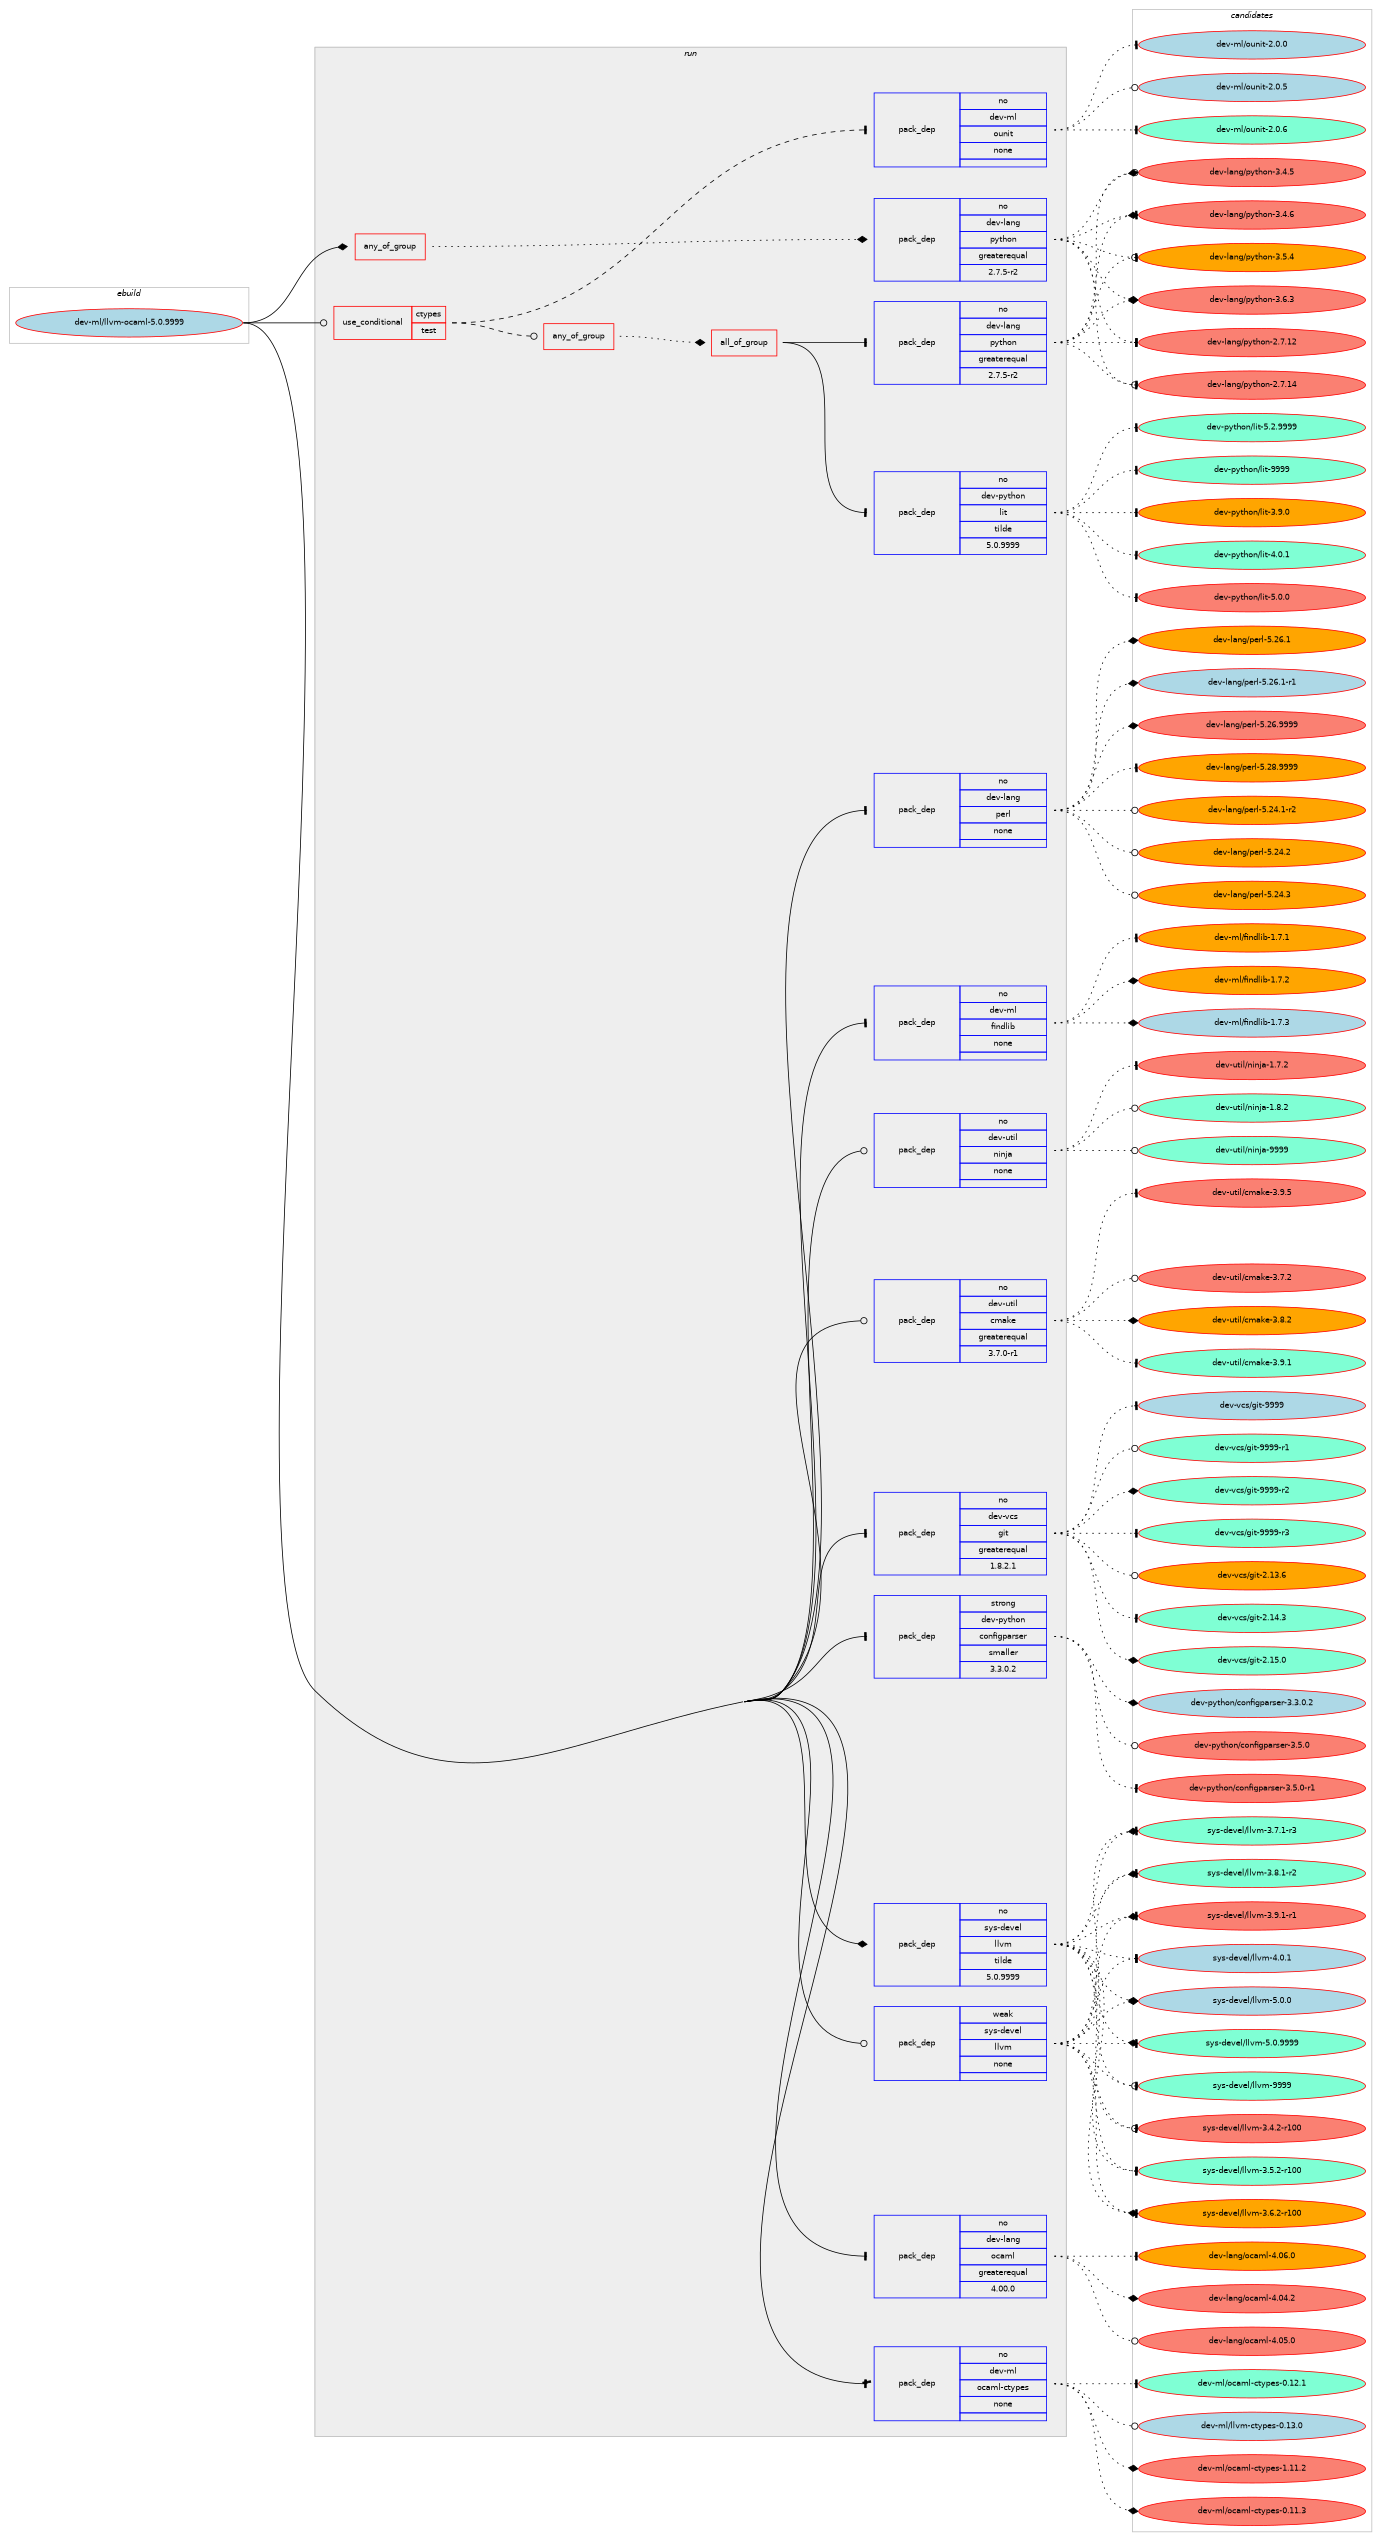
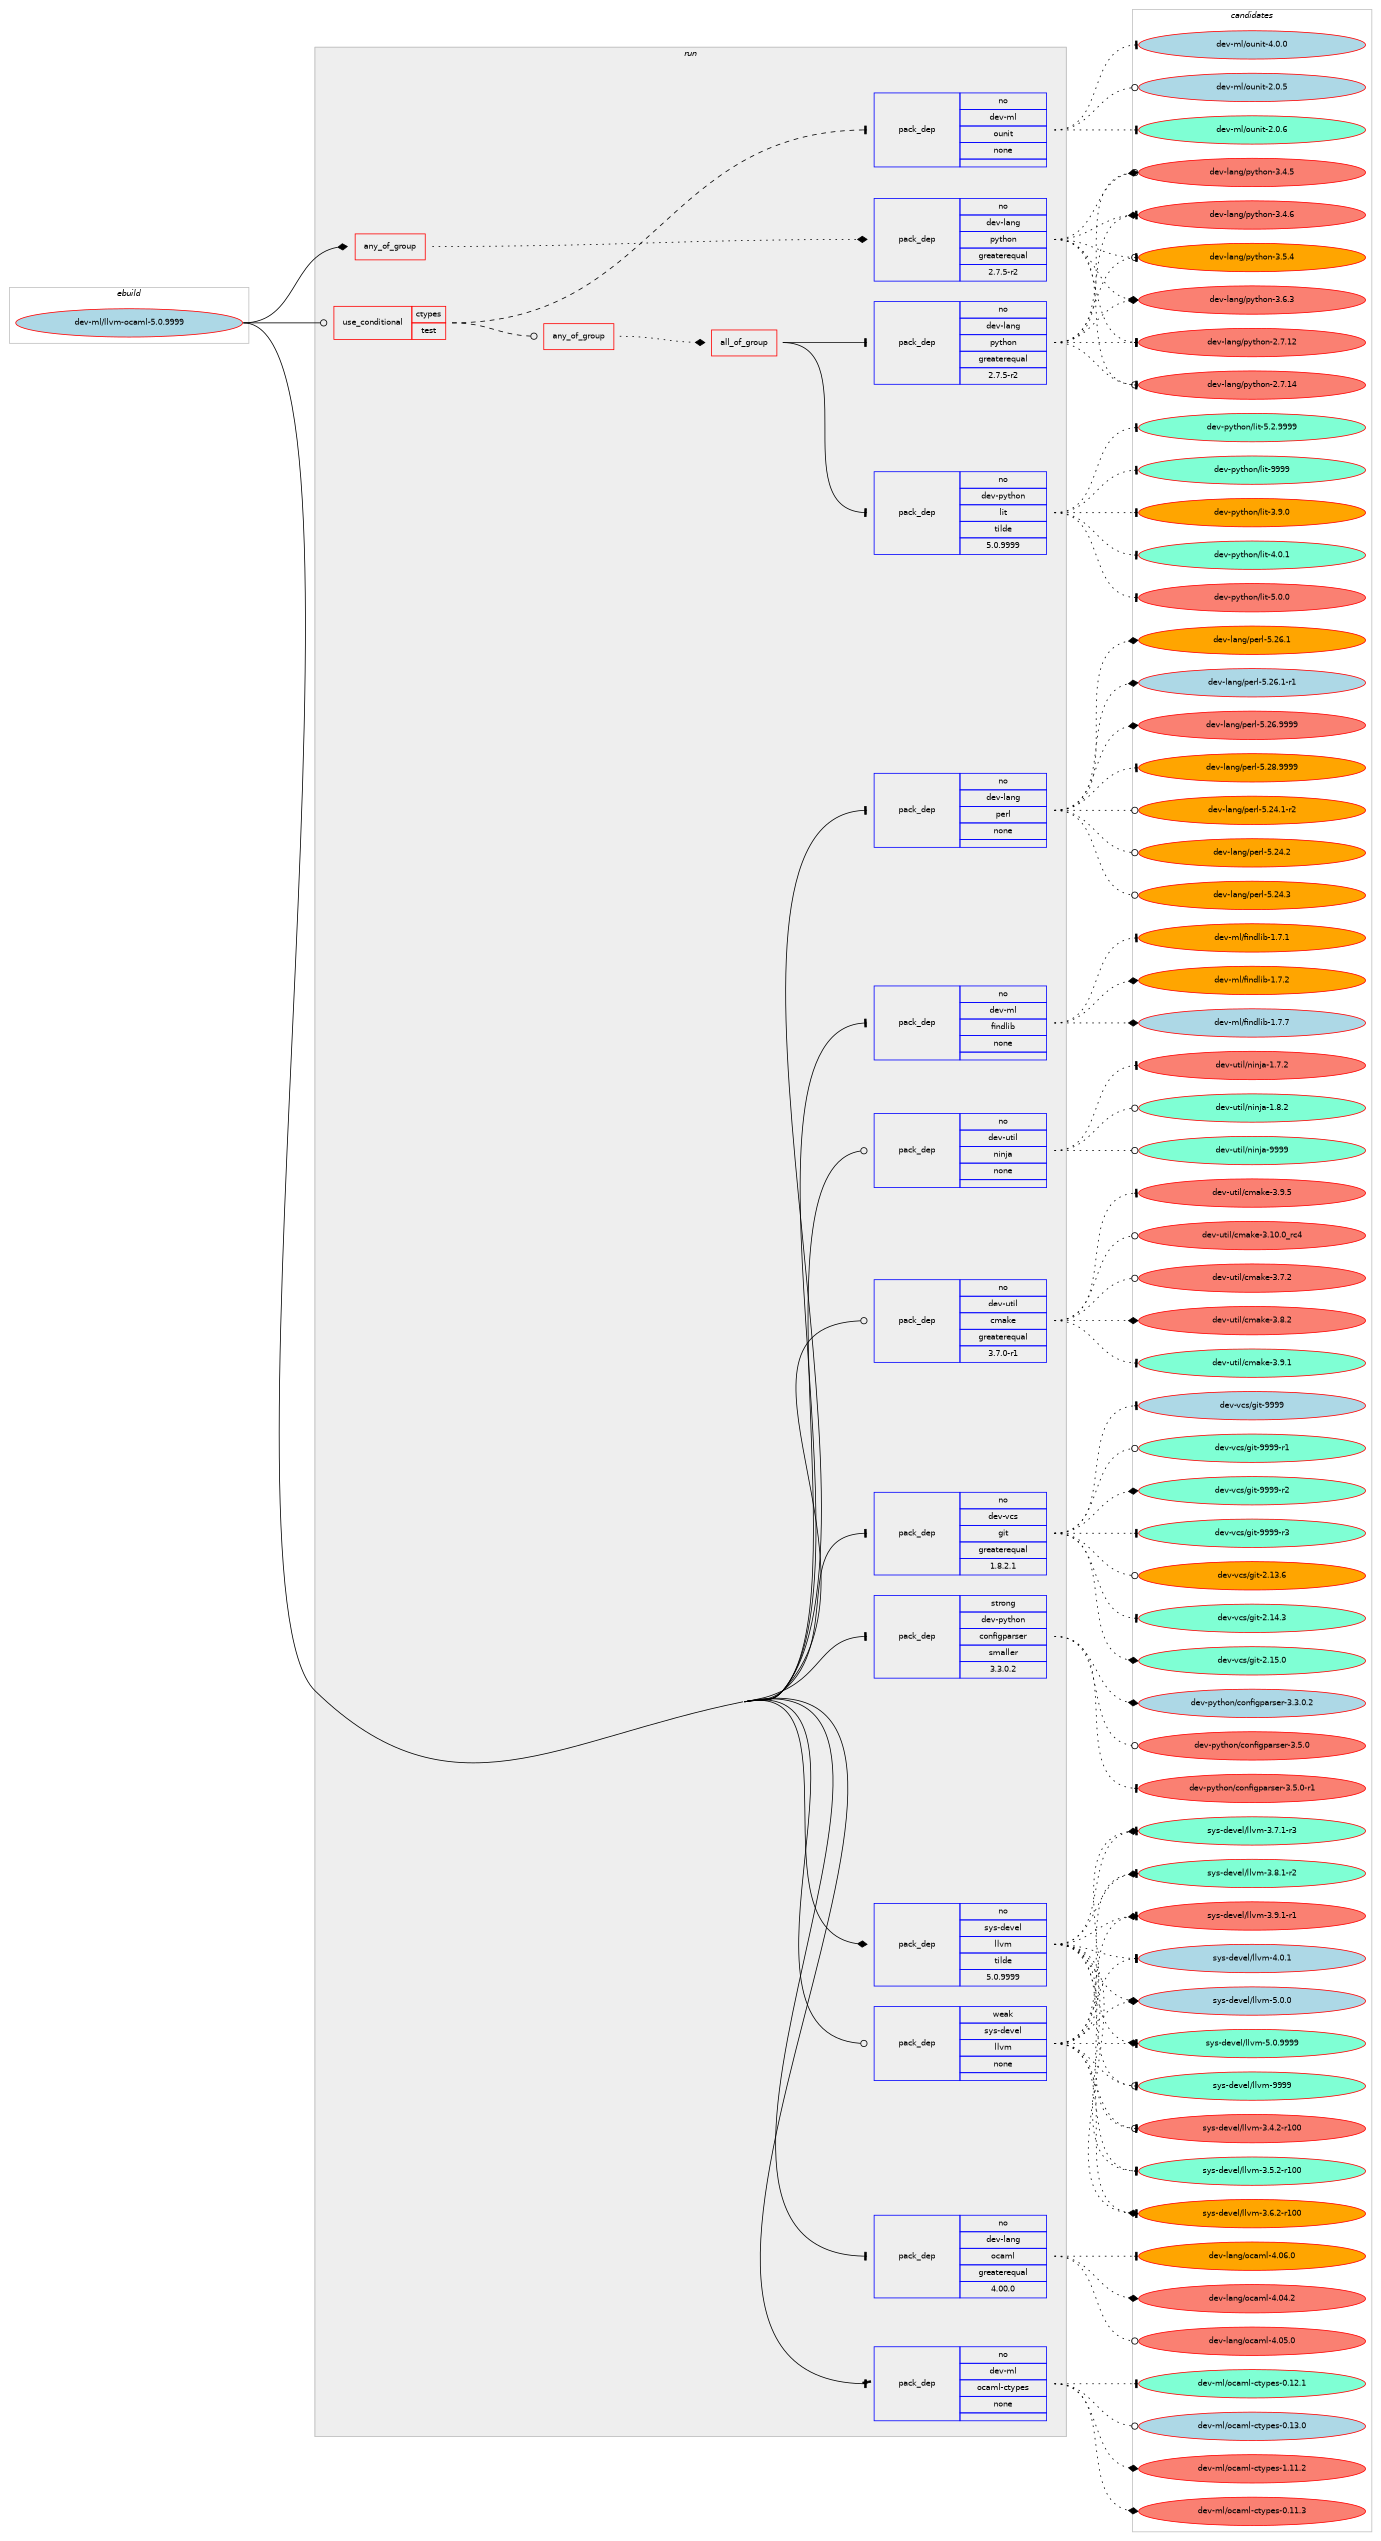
(1252, 45) -> (1252, 45)
(1252, 1023) -> (1252, 1023)
none -> (1252, 1236)
(1252, 1321) -> (1252, 1321)
(1252, 2426) -> (1252, 2426)
